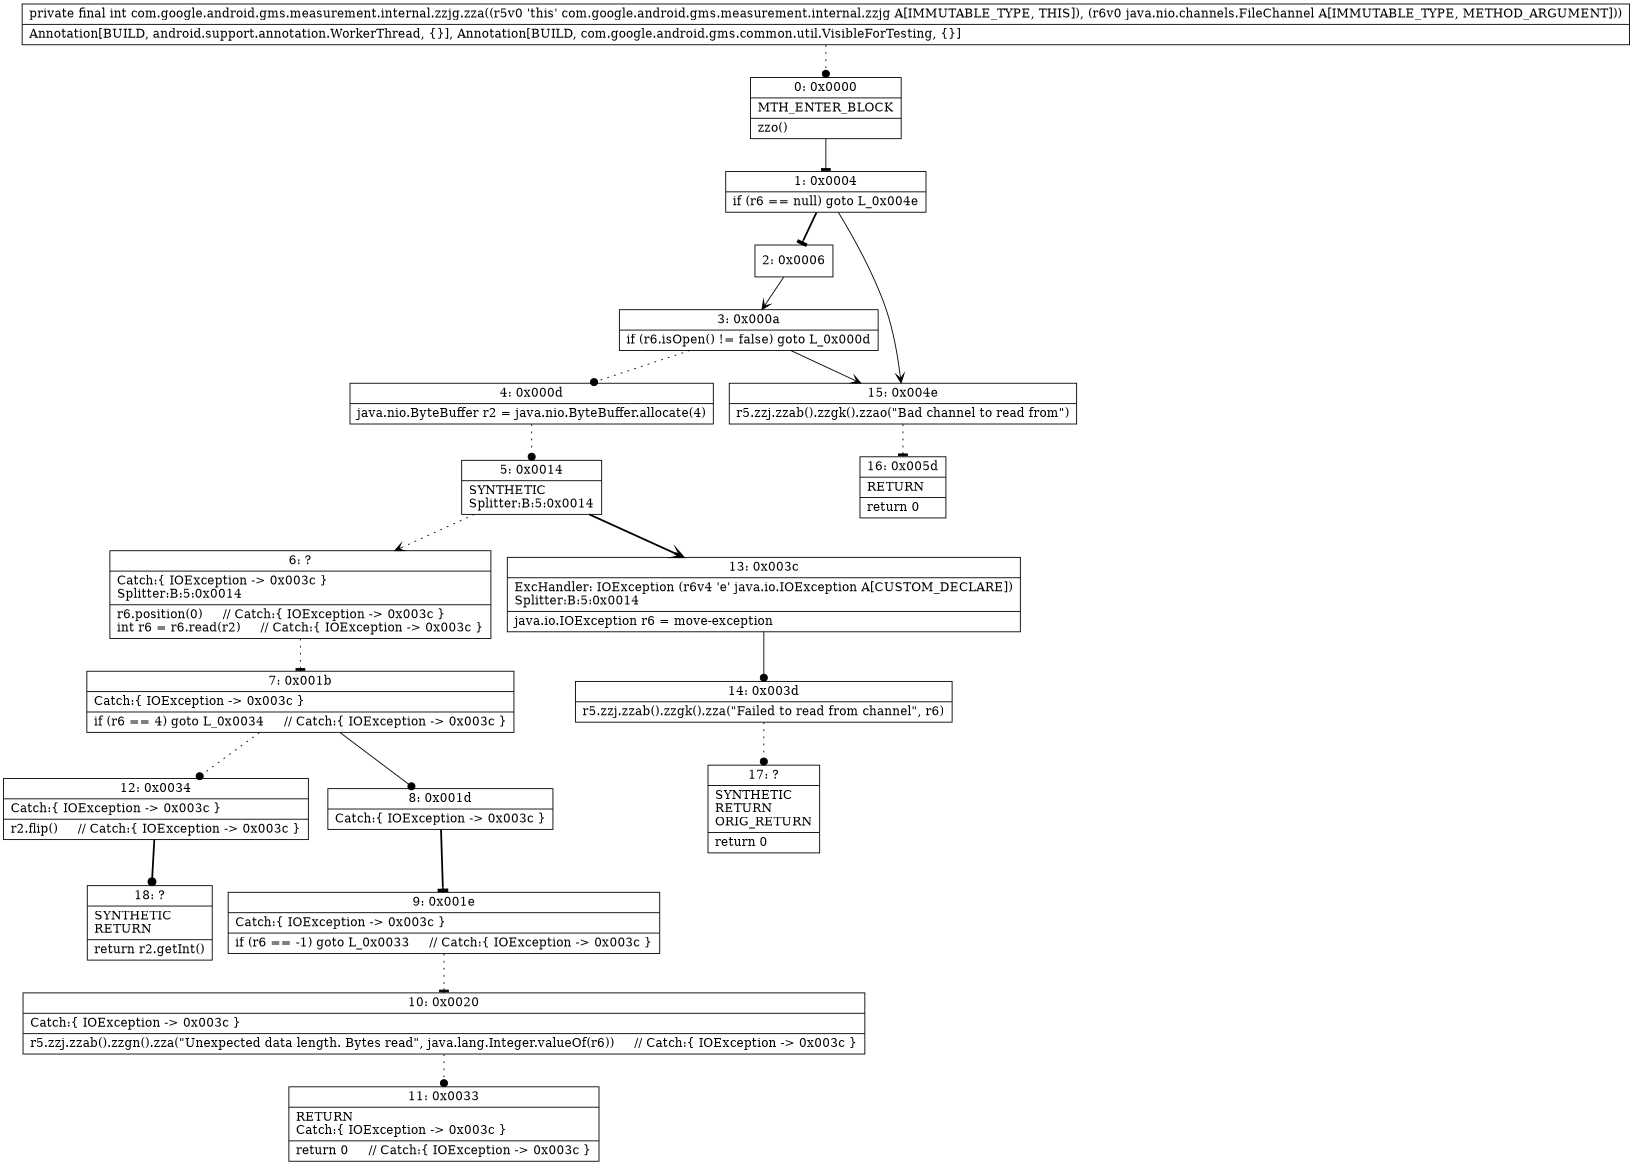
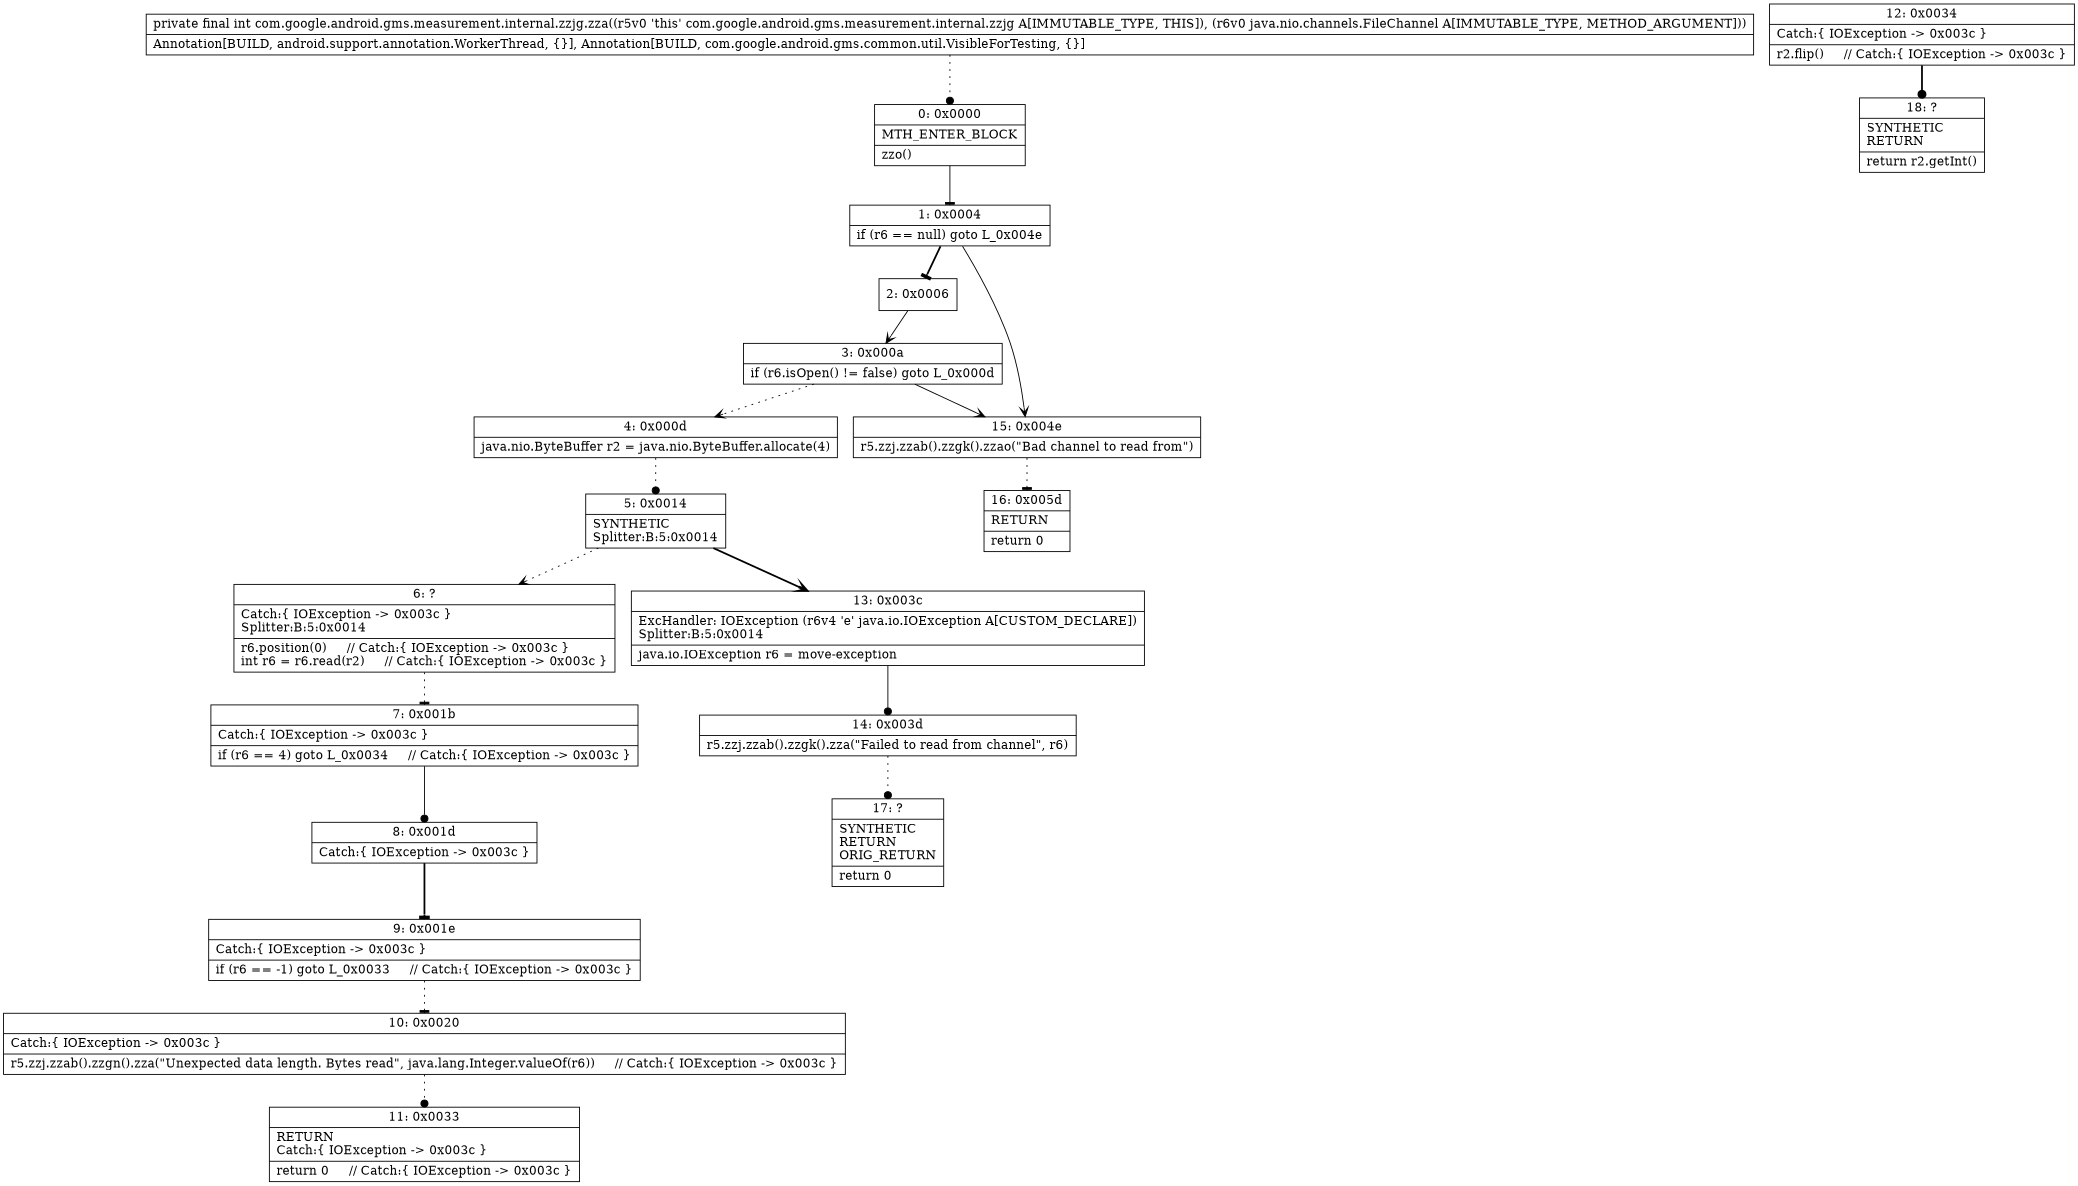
(644, 366) -> (768, 399)
(231, 753) -> none
